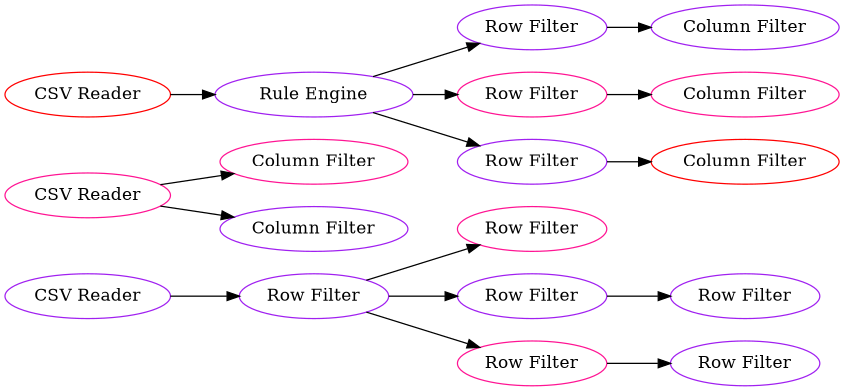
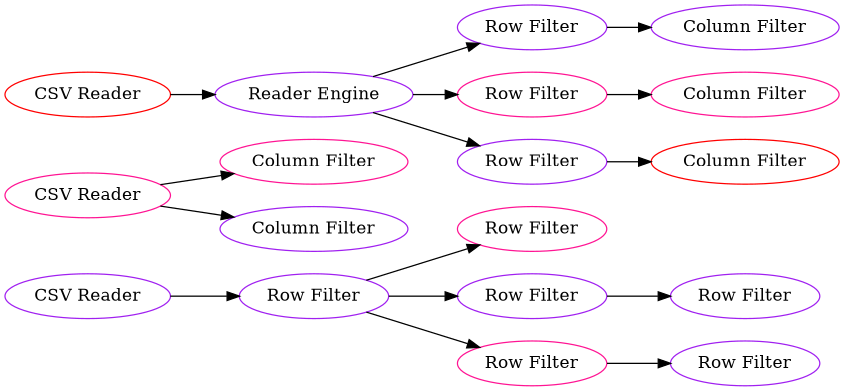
(314, 95) -> (314, 95)
